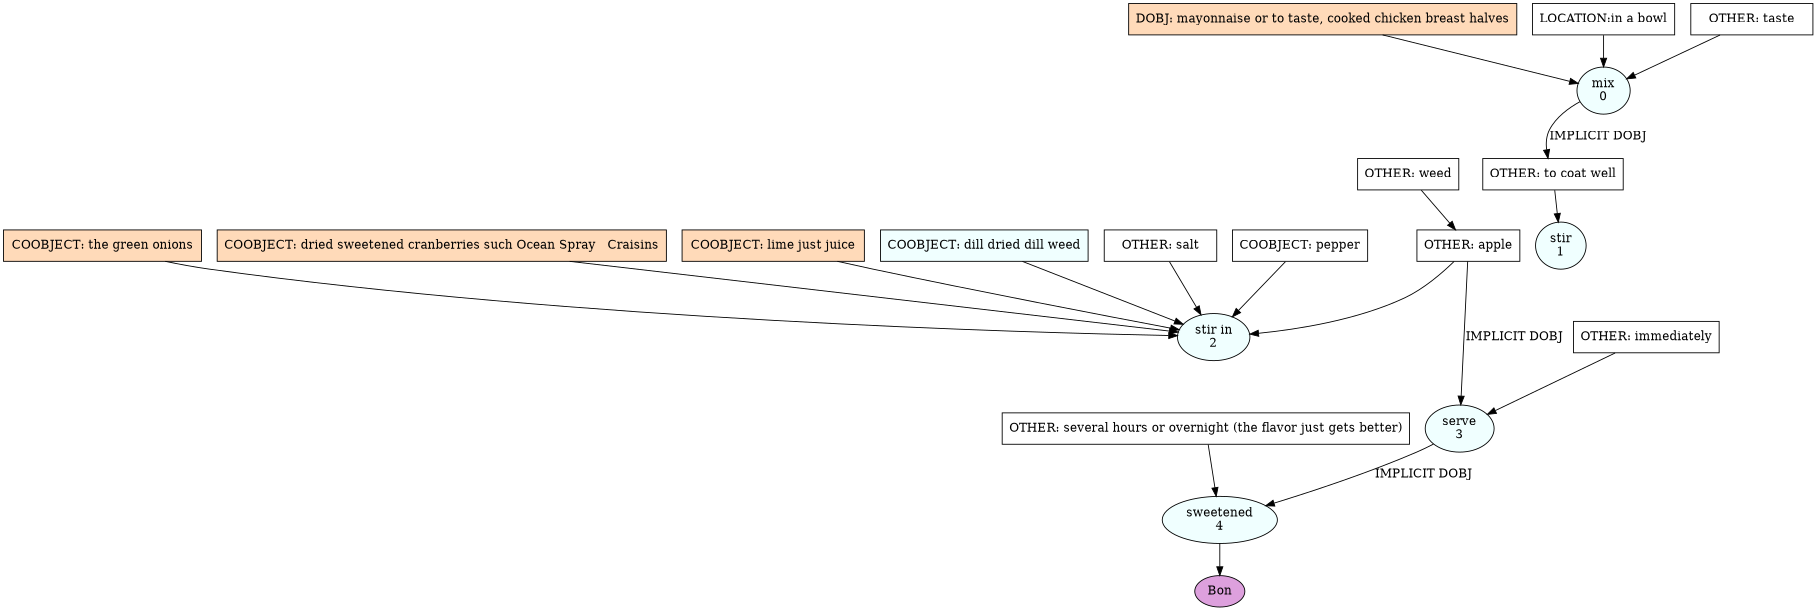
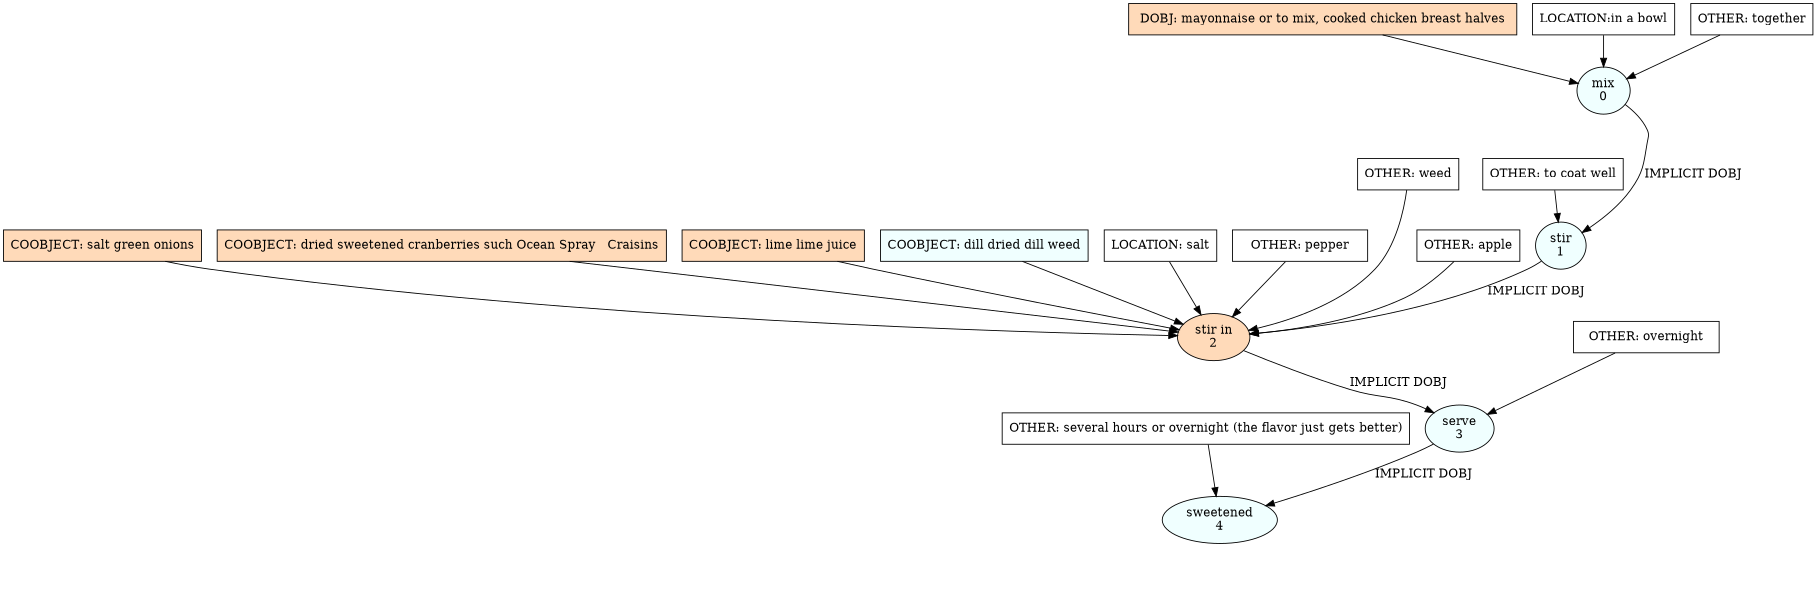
(1323, 19) -> (1323, 19)
(1752, 19) -> (1752, 19)
(1556, 121) -> (1641, 172)
(1436, 207) -> (1357, 285)
(102, 246) -> (102, 246)
(773, 246) -> (773, 246)
(1160, 246) -> (1160, 246)
(1300, 246) -> (1300, 246)
none -> (1404, 310)
(1464, 329) -> (1333, 384)
(1214, 337) -> (1214, 337)
(1646, 337) -> (1646, 337)
(1220, 591) -> none
